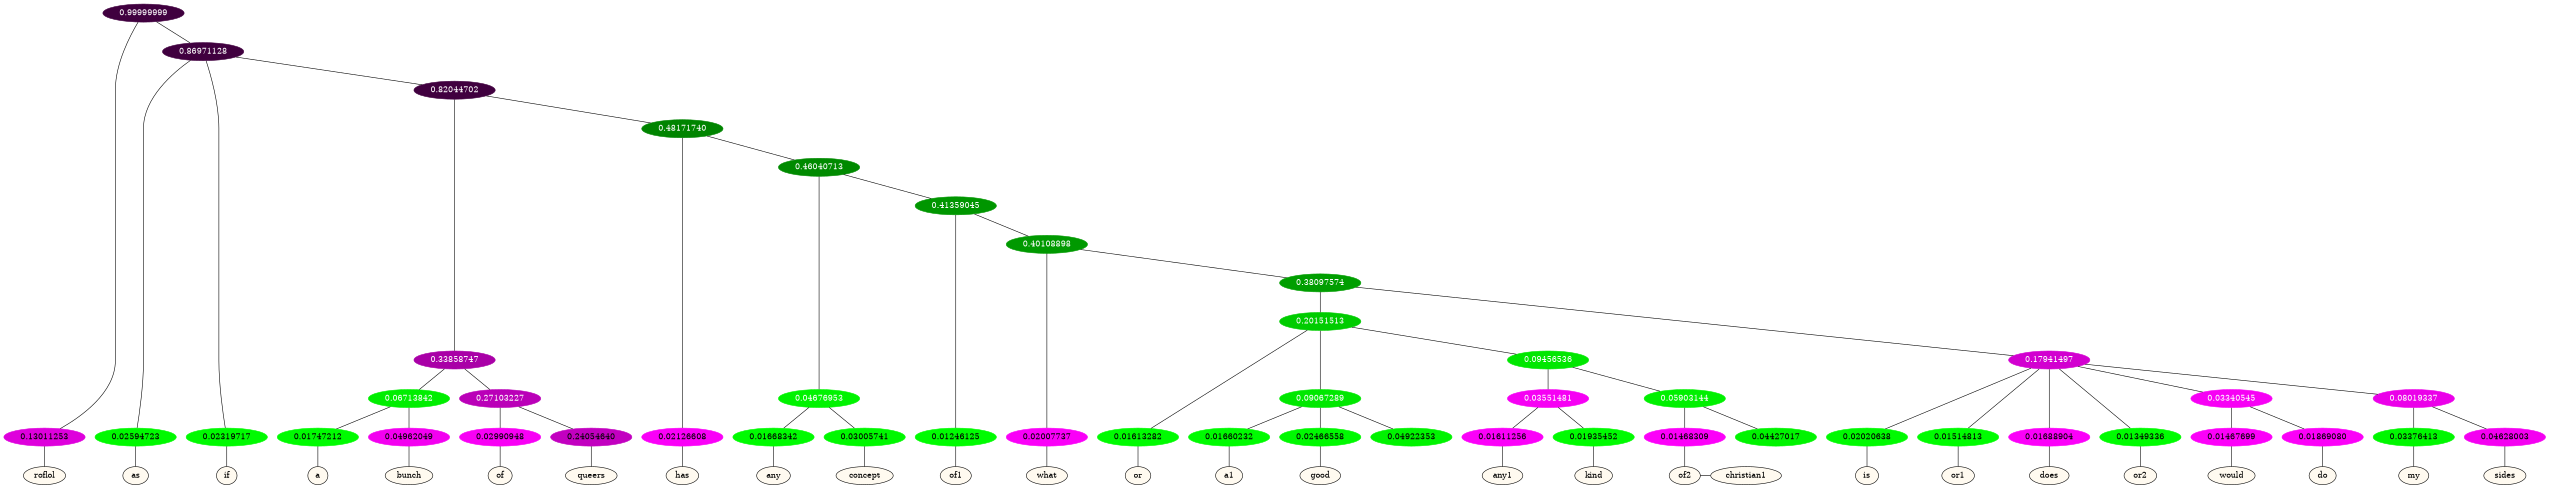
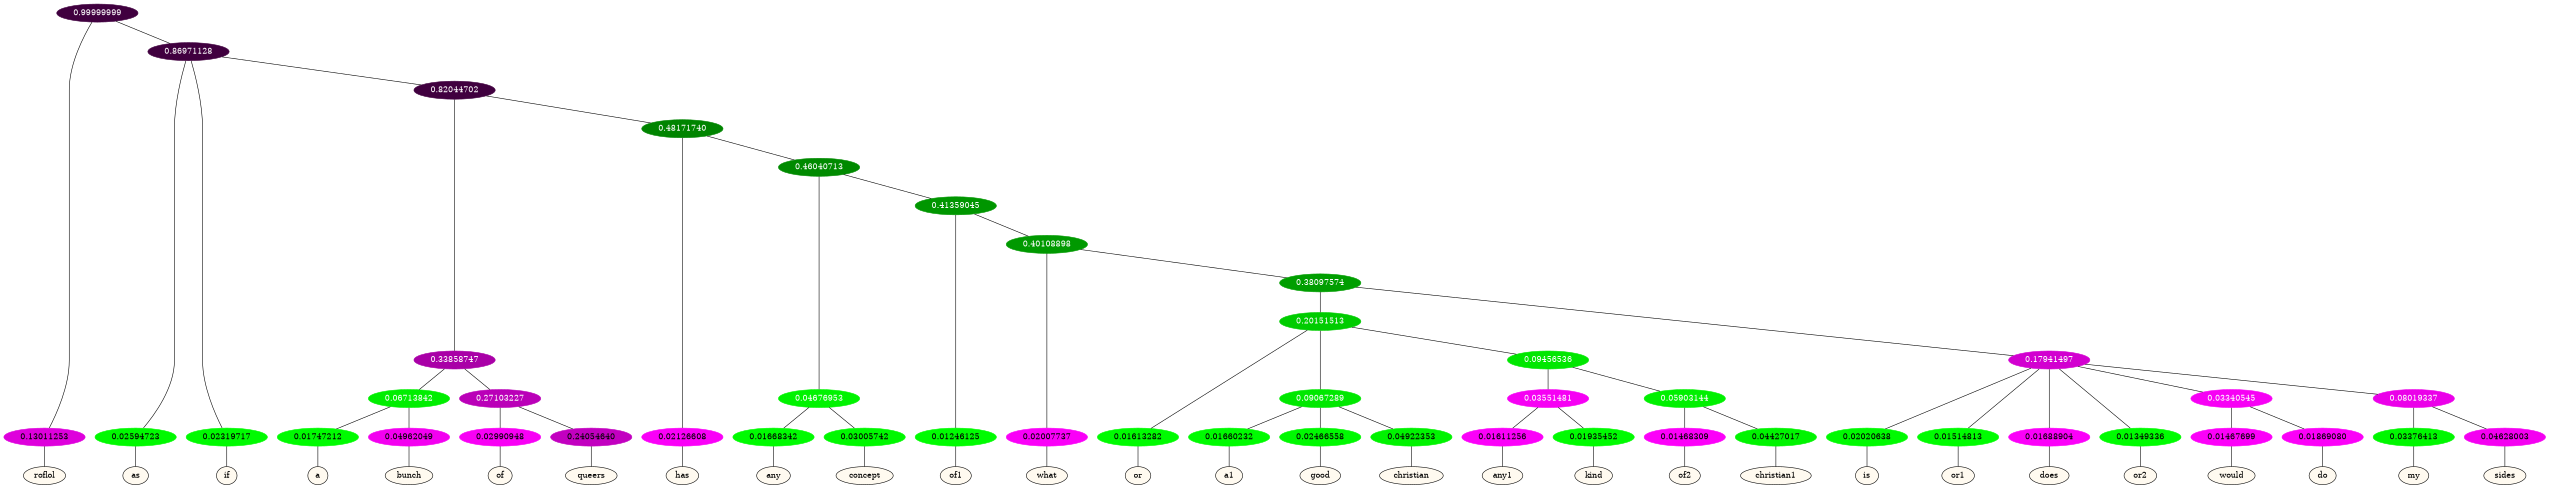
(865, 437) -> (865, 437)
none -> (1411, 476)
(1705, 476) -> (1776, 456)
